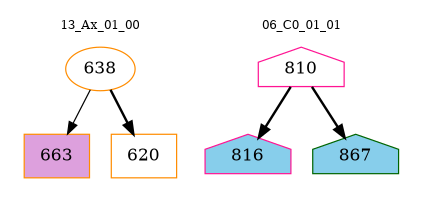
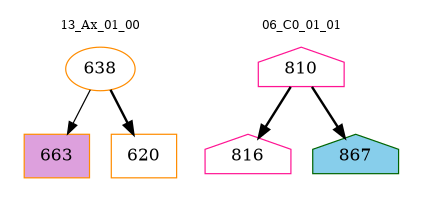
(248, 156) -> (248, 156)
